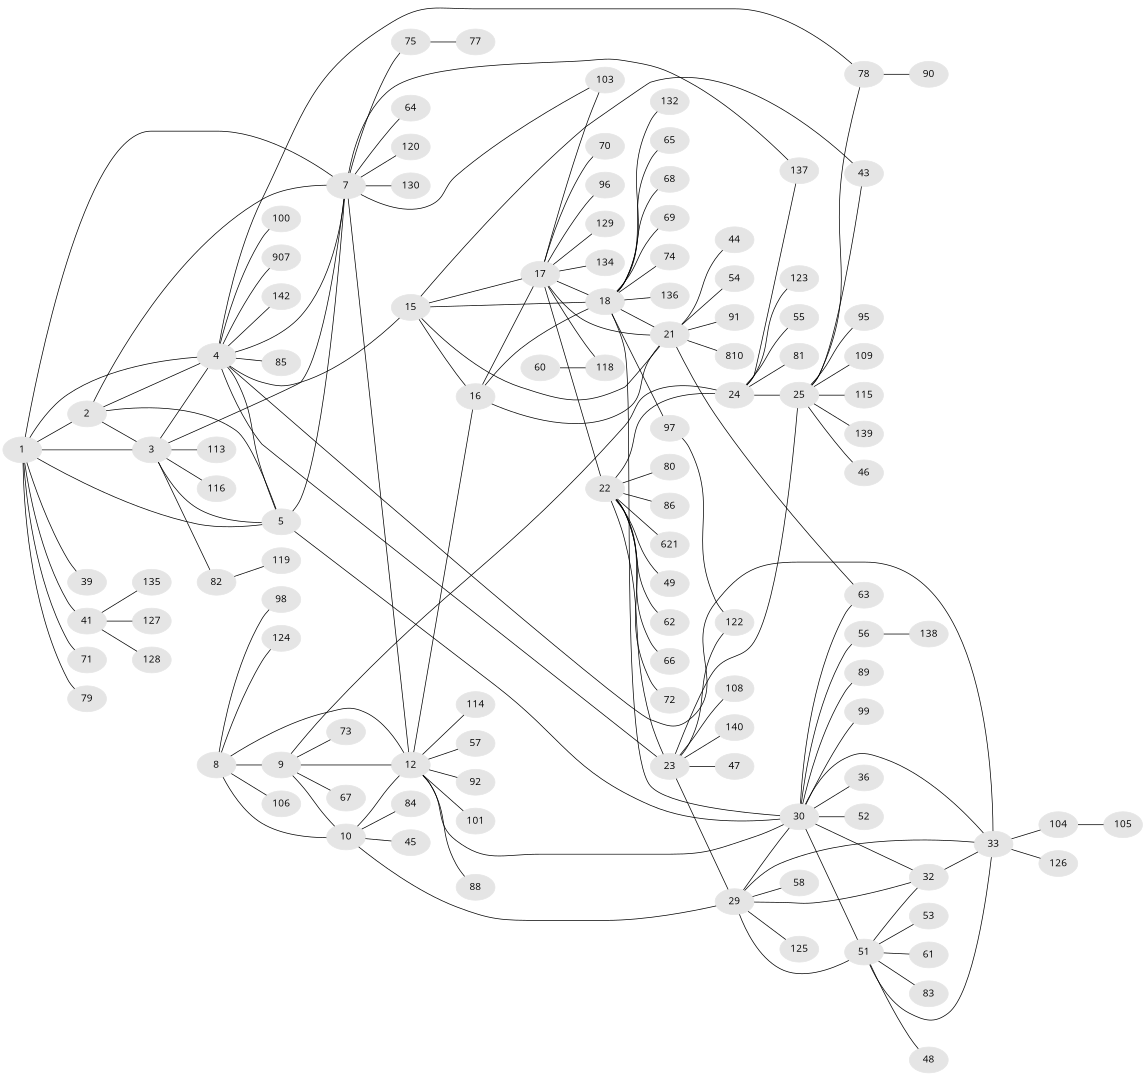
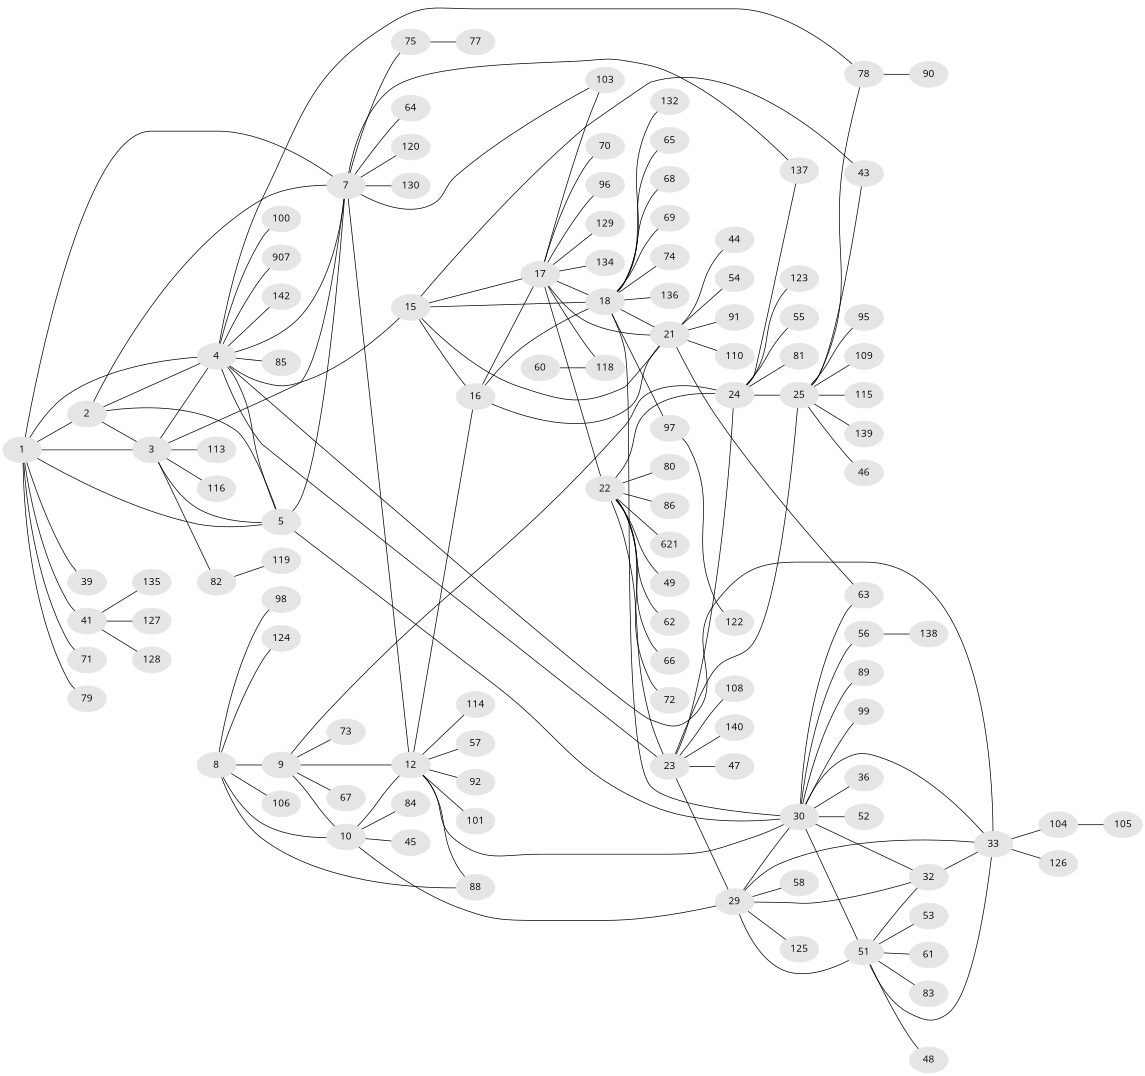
(735, 356) -> (735, 356)
(317, 715) -> (319, 868)
(699, 717) -> (716, 583)
